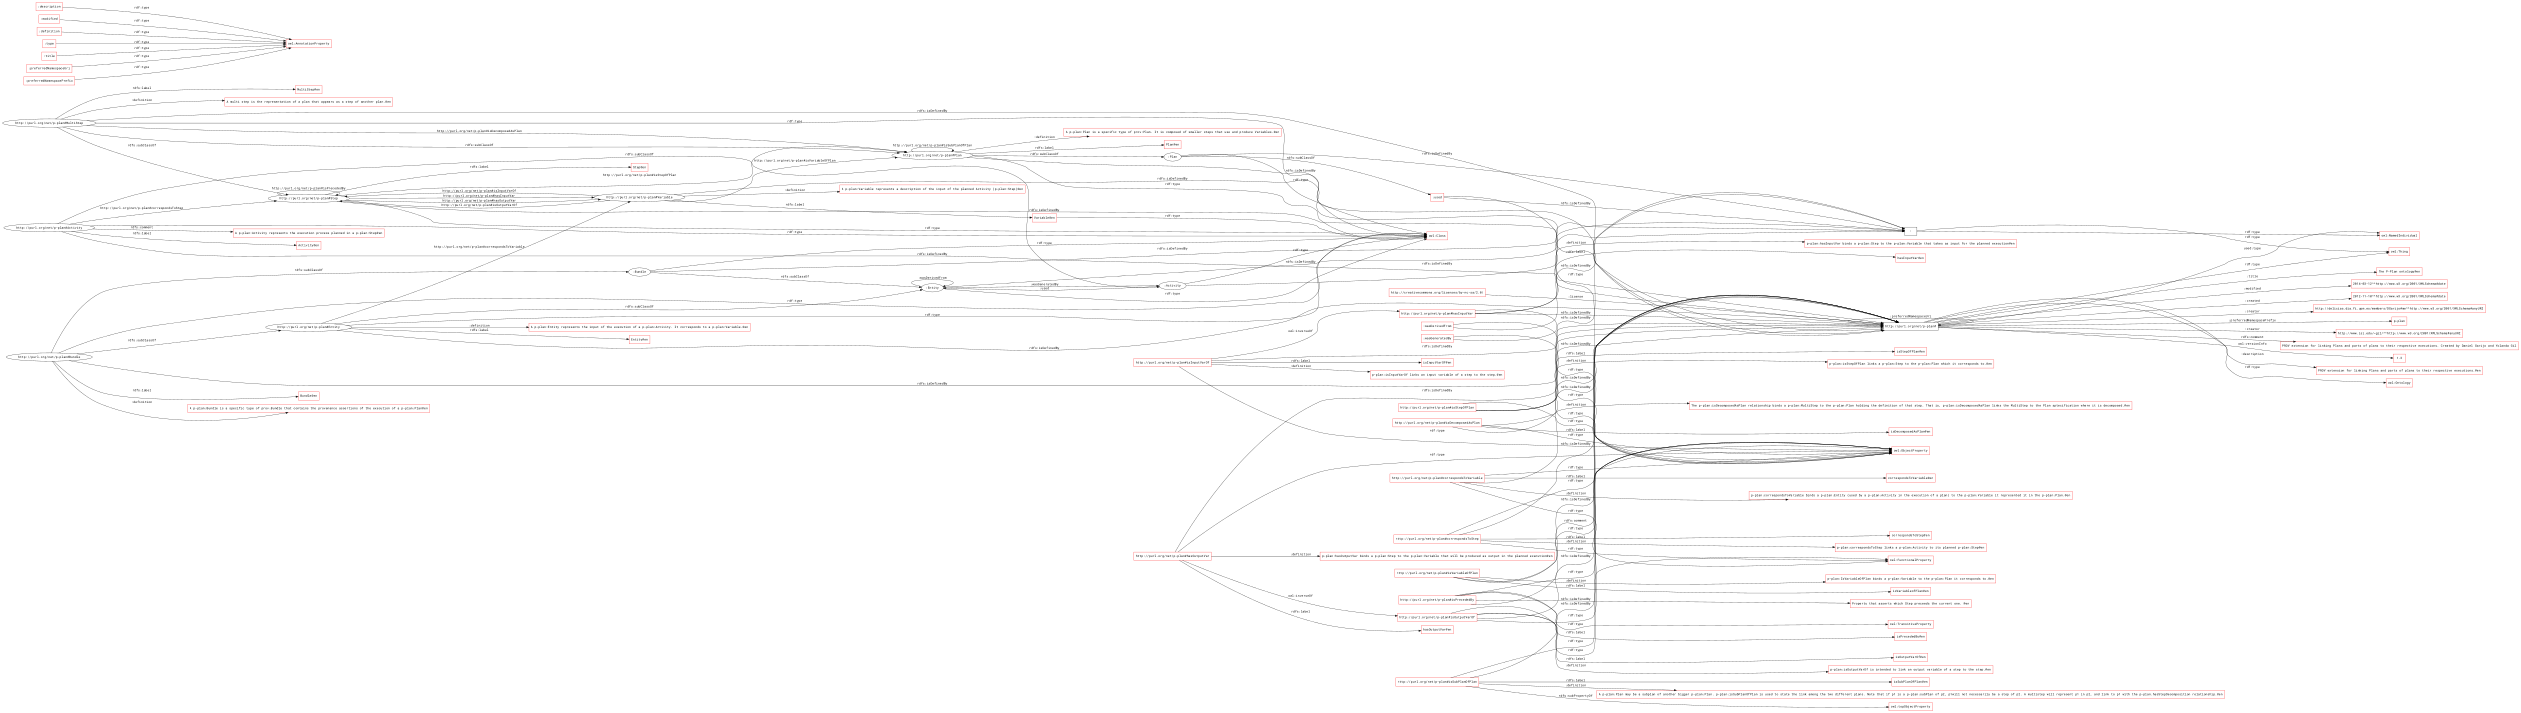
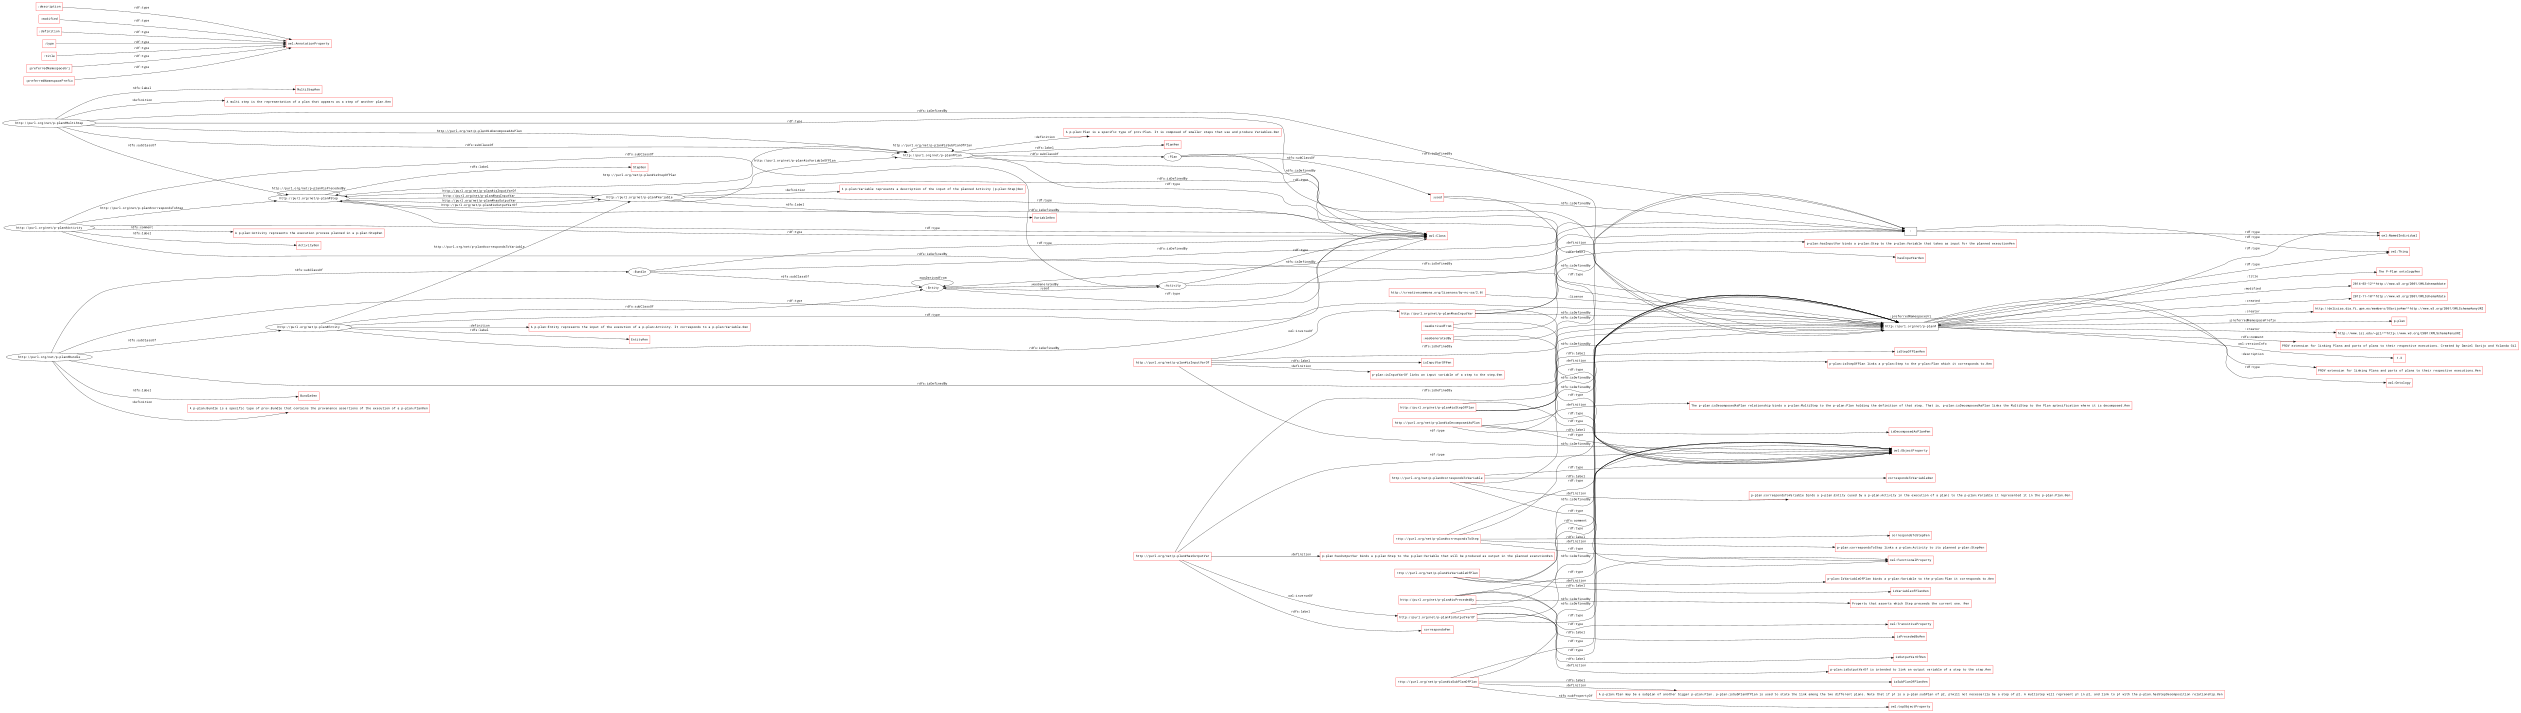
(1242, 220) -> (1056, 203)
(2252, 248) -> (2252, 248)
(1437, 630) -> (1437, 630)
